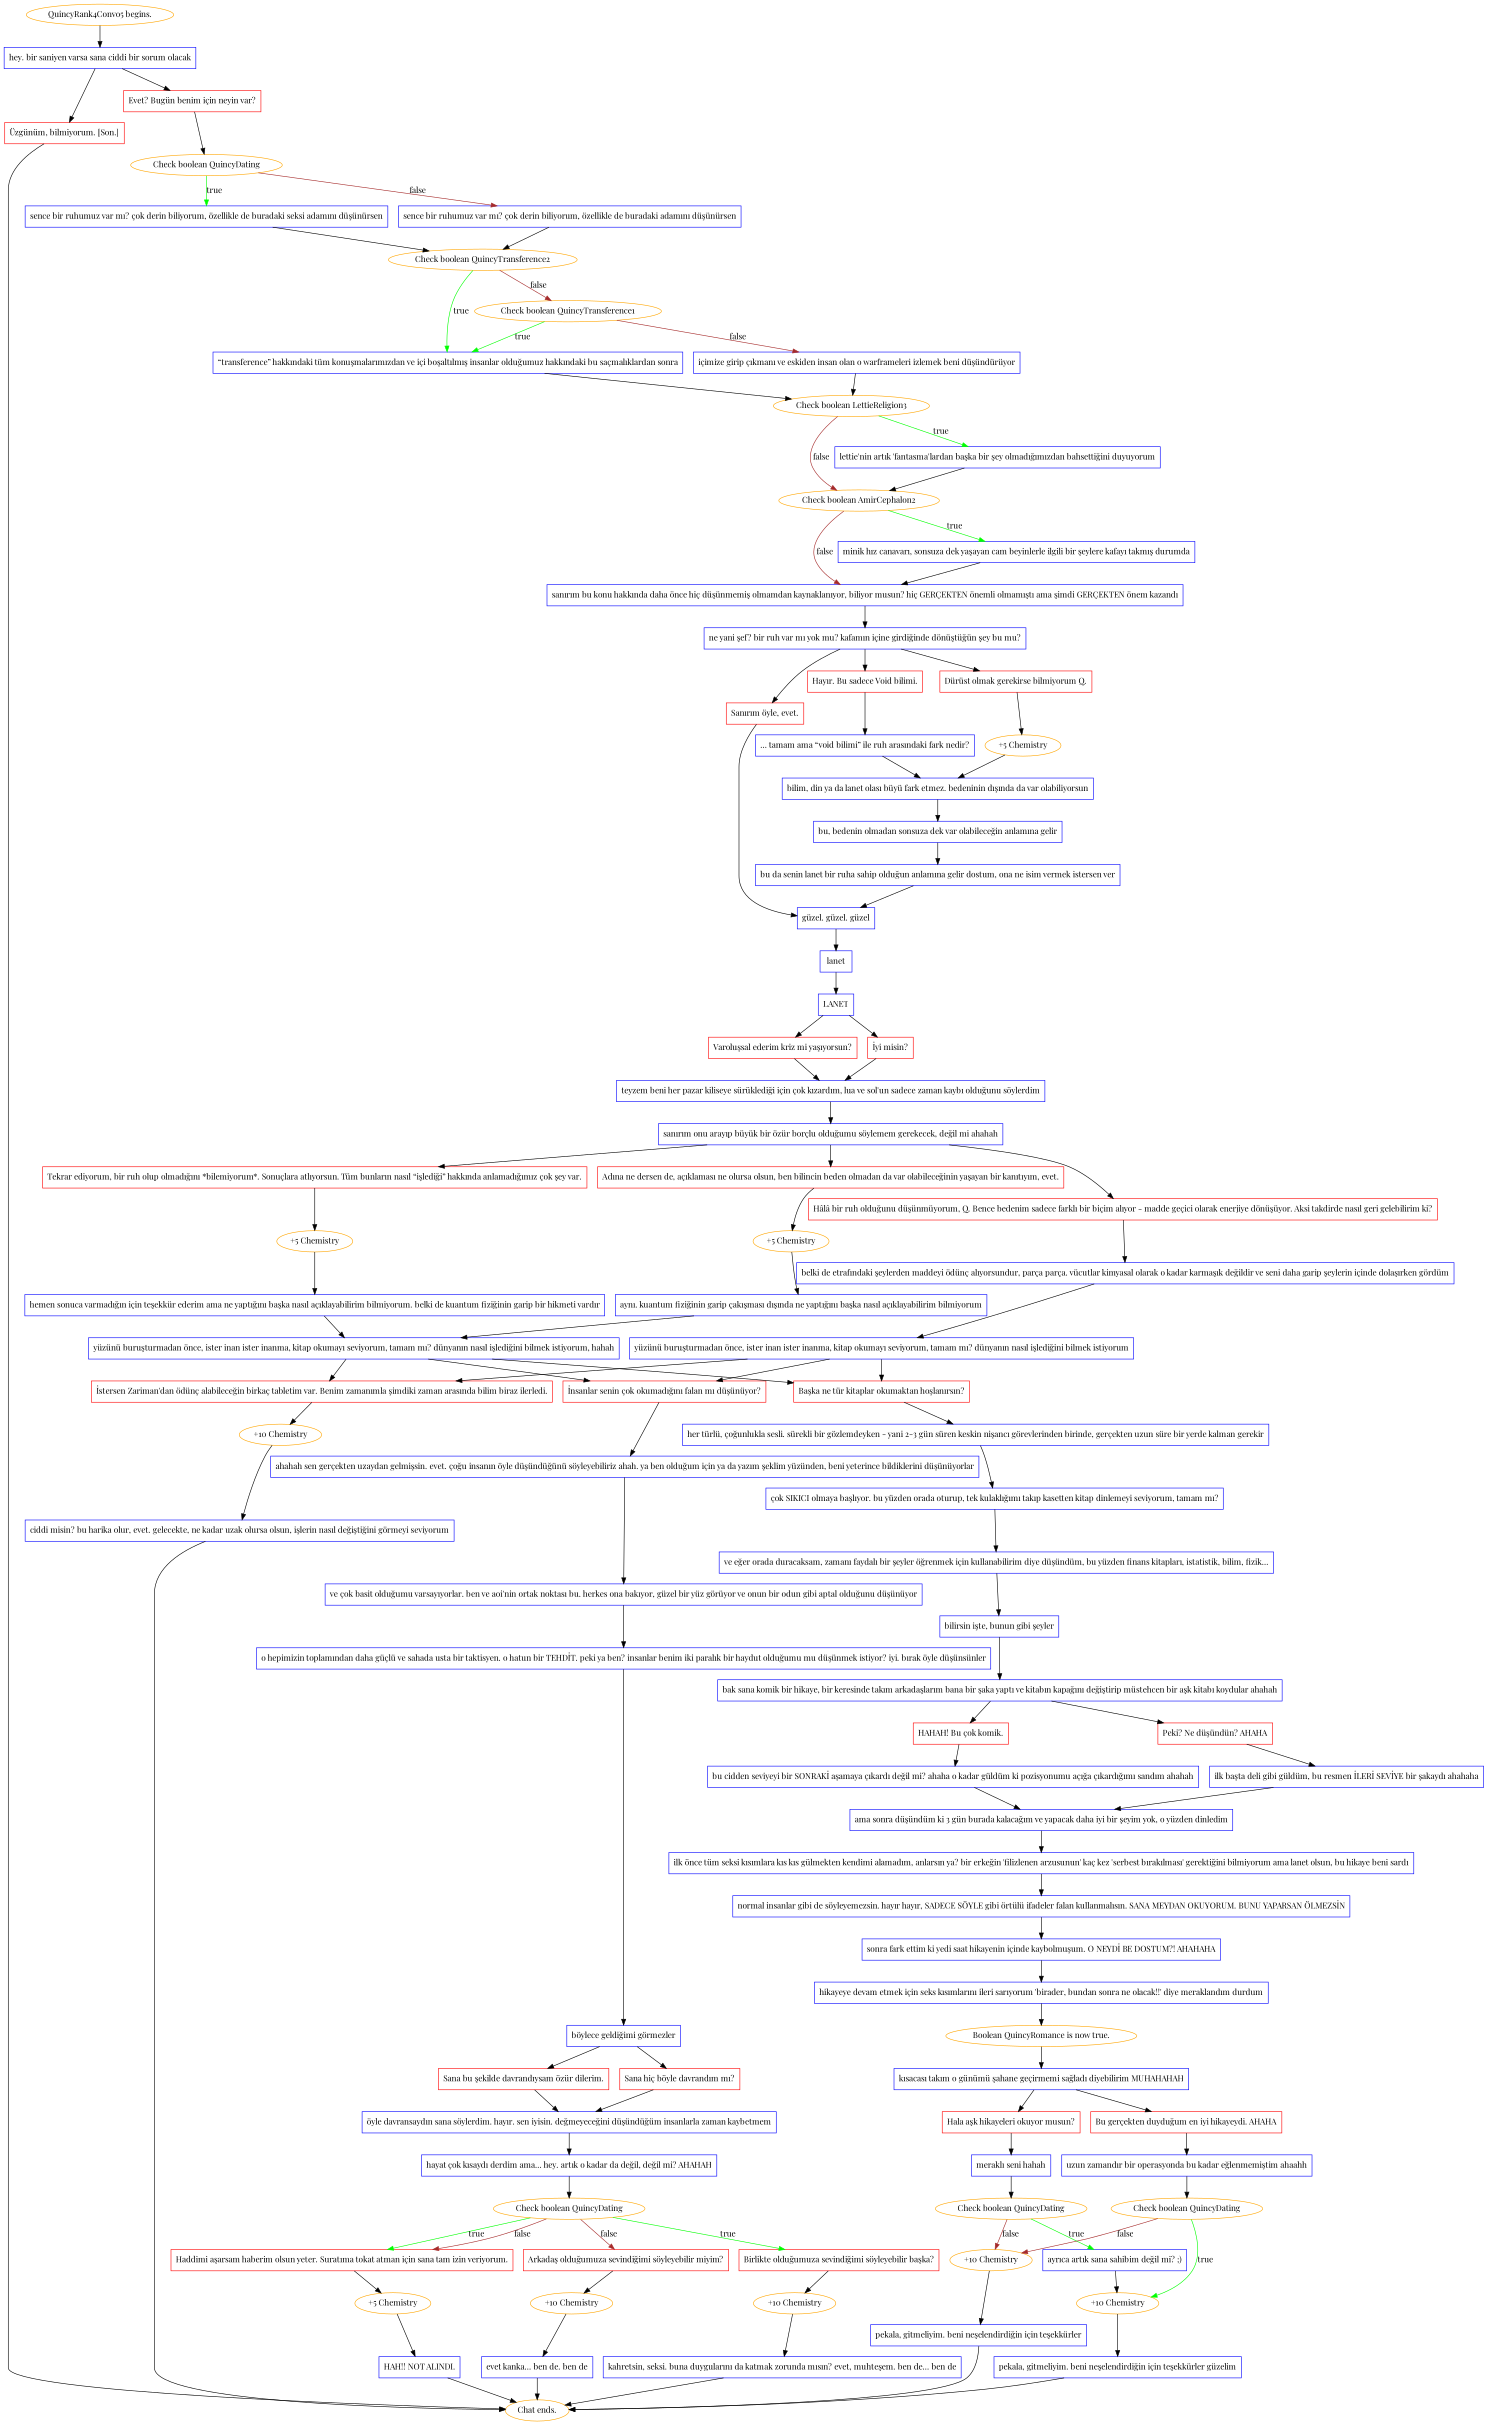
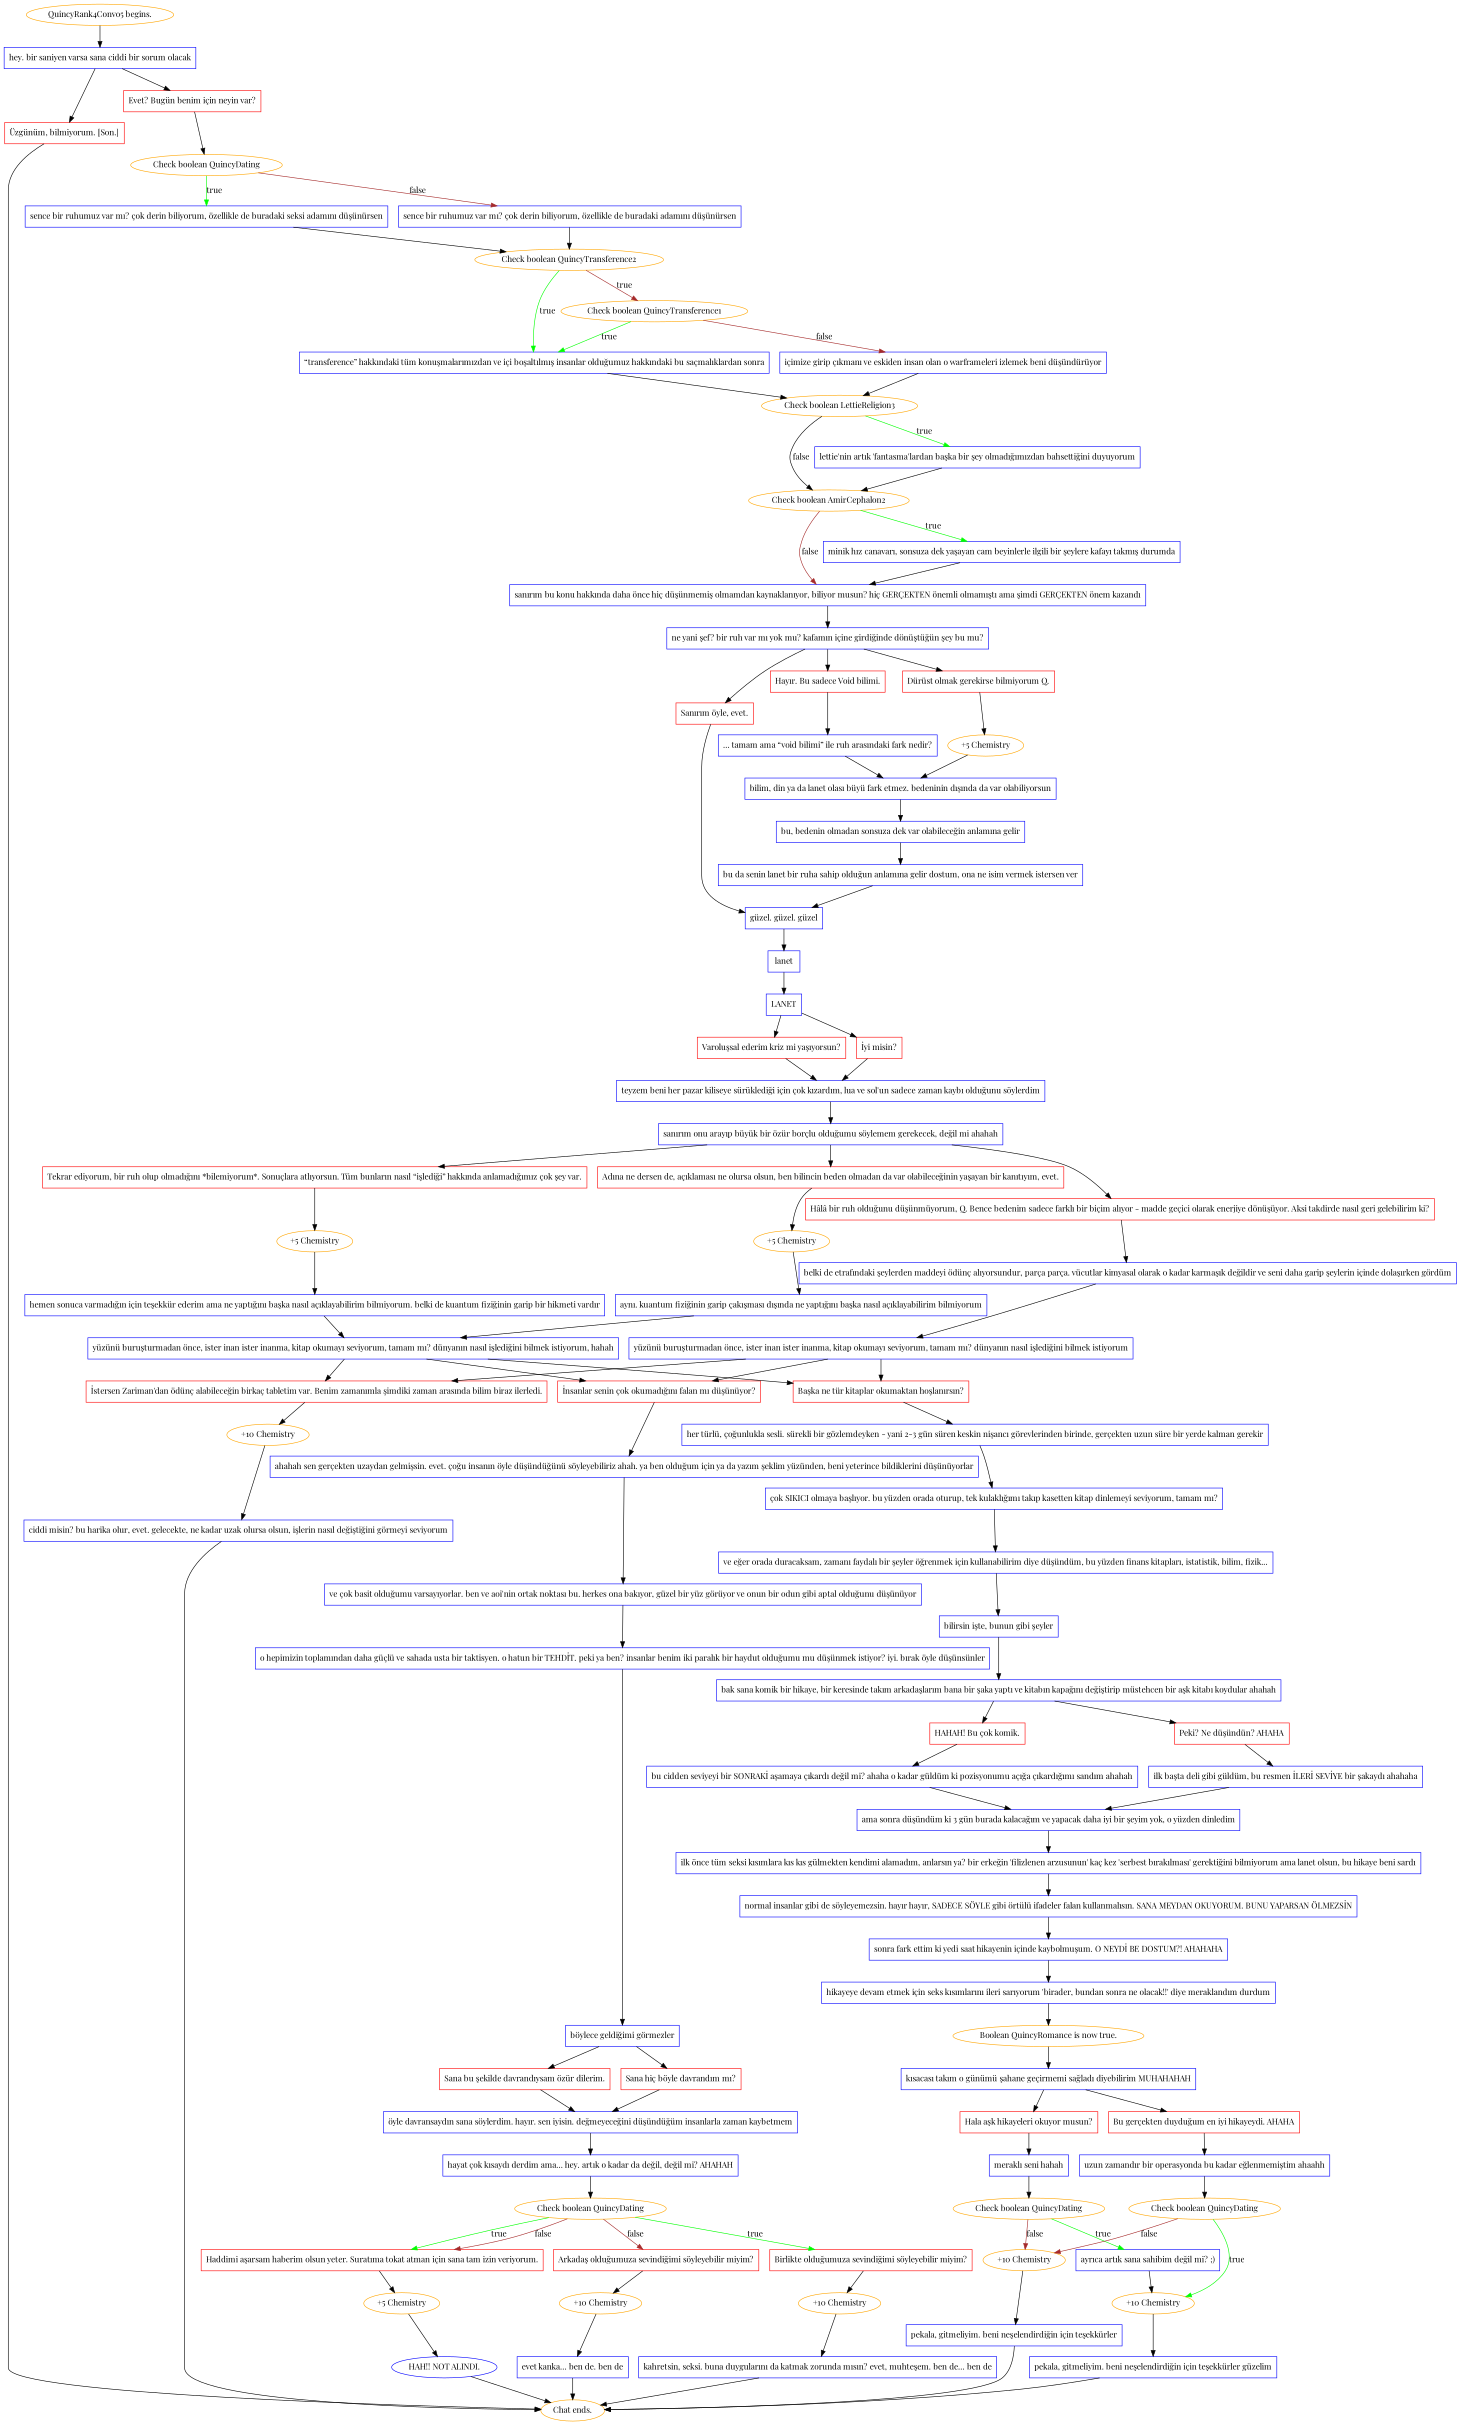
(538, 285) -> (625, 285)
(811, 451) -> (792, 448)
(839, 2260) -> (871, 2260)
(419, 2367) -> (444, 2367)
